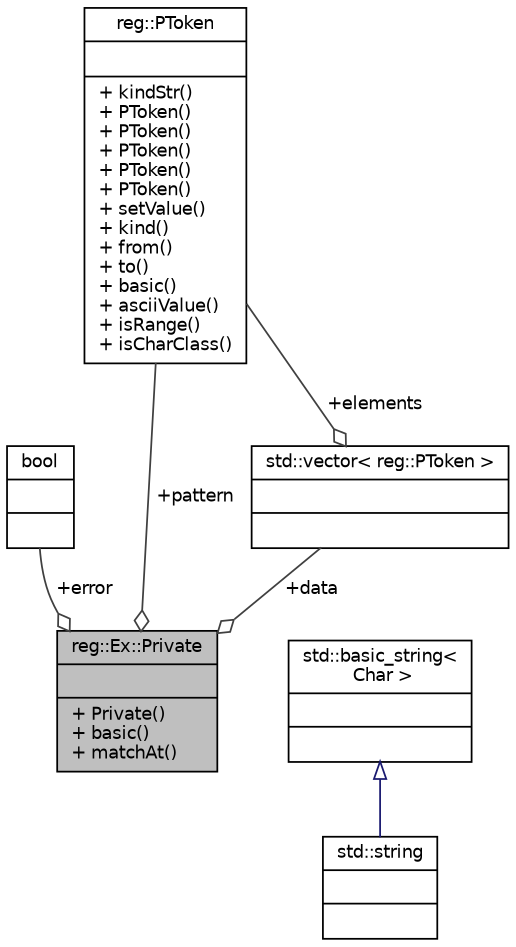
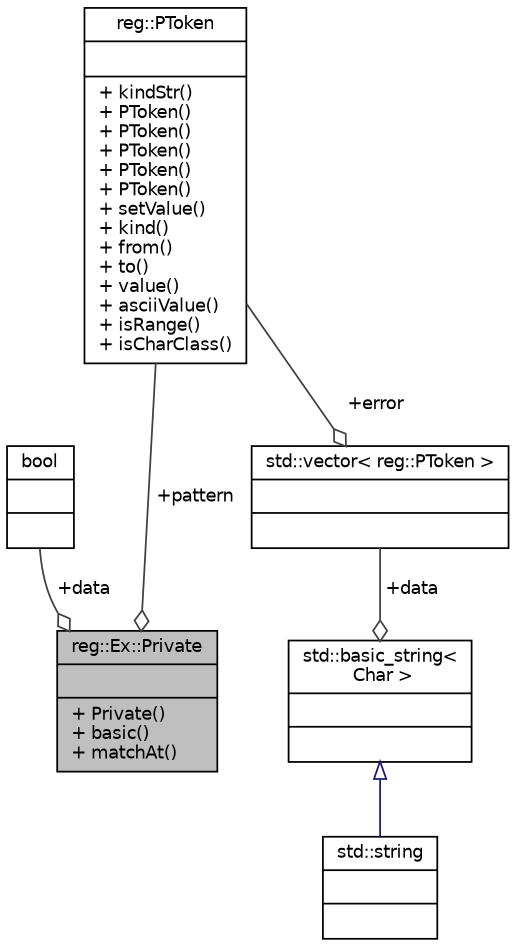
(138, 287) -> (139, 287)
(373, 405) -> (373, 405)
(278, 583) -> (380, 584)
(82, 590) -> (82, 590)
